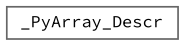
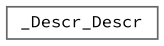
(92, 23) -> (82, 23)
